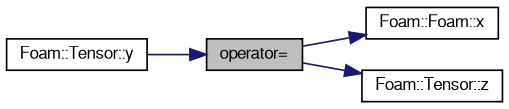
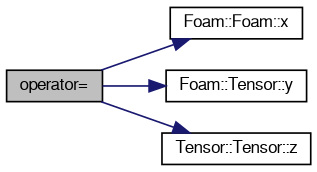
(169, 55) -> (126, 86)
(432, 86) -> (236, 149)
